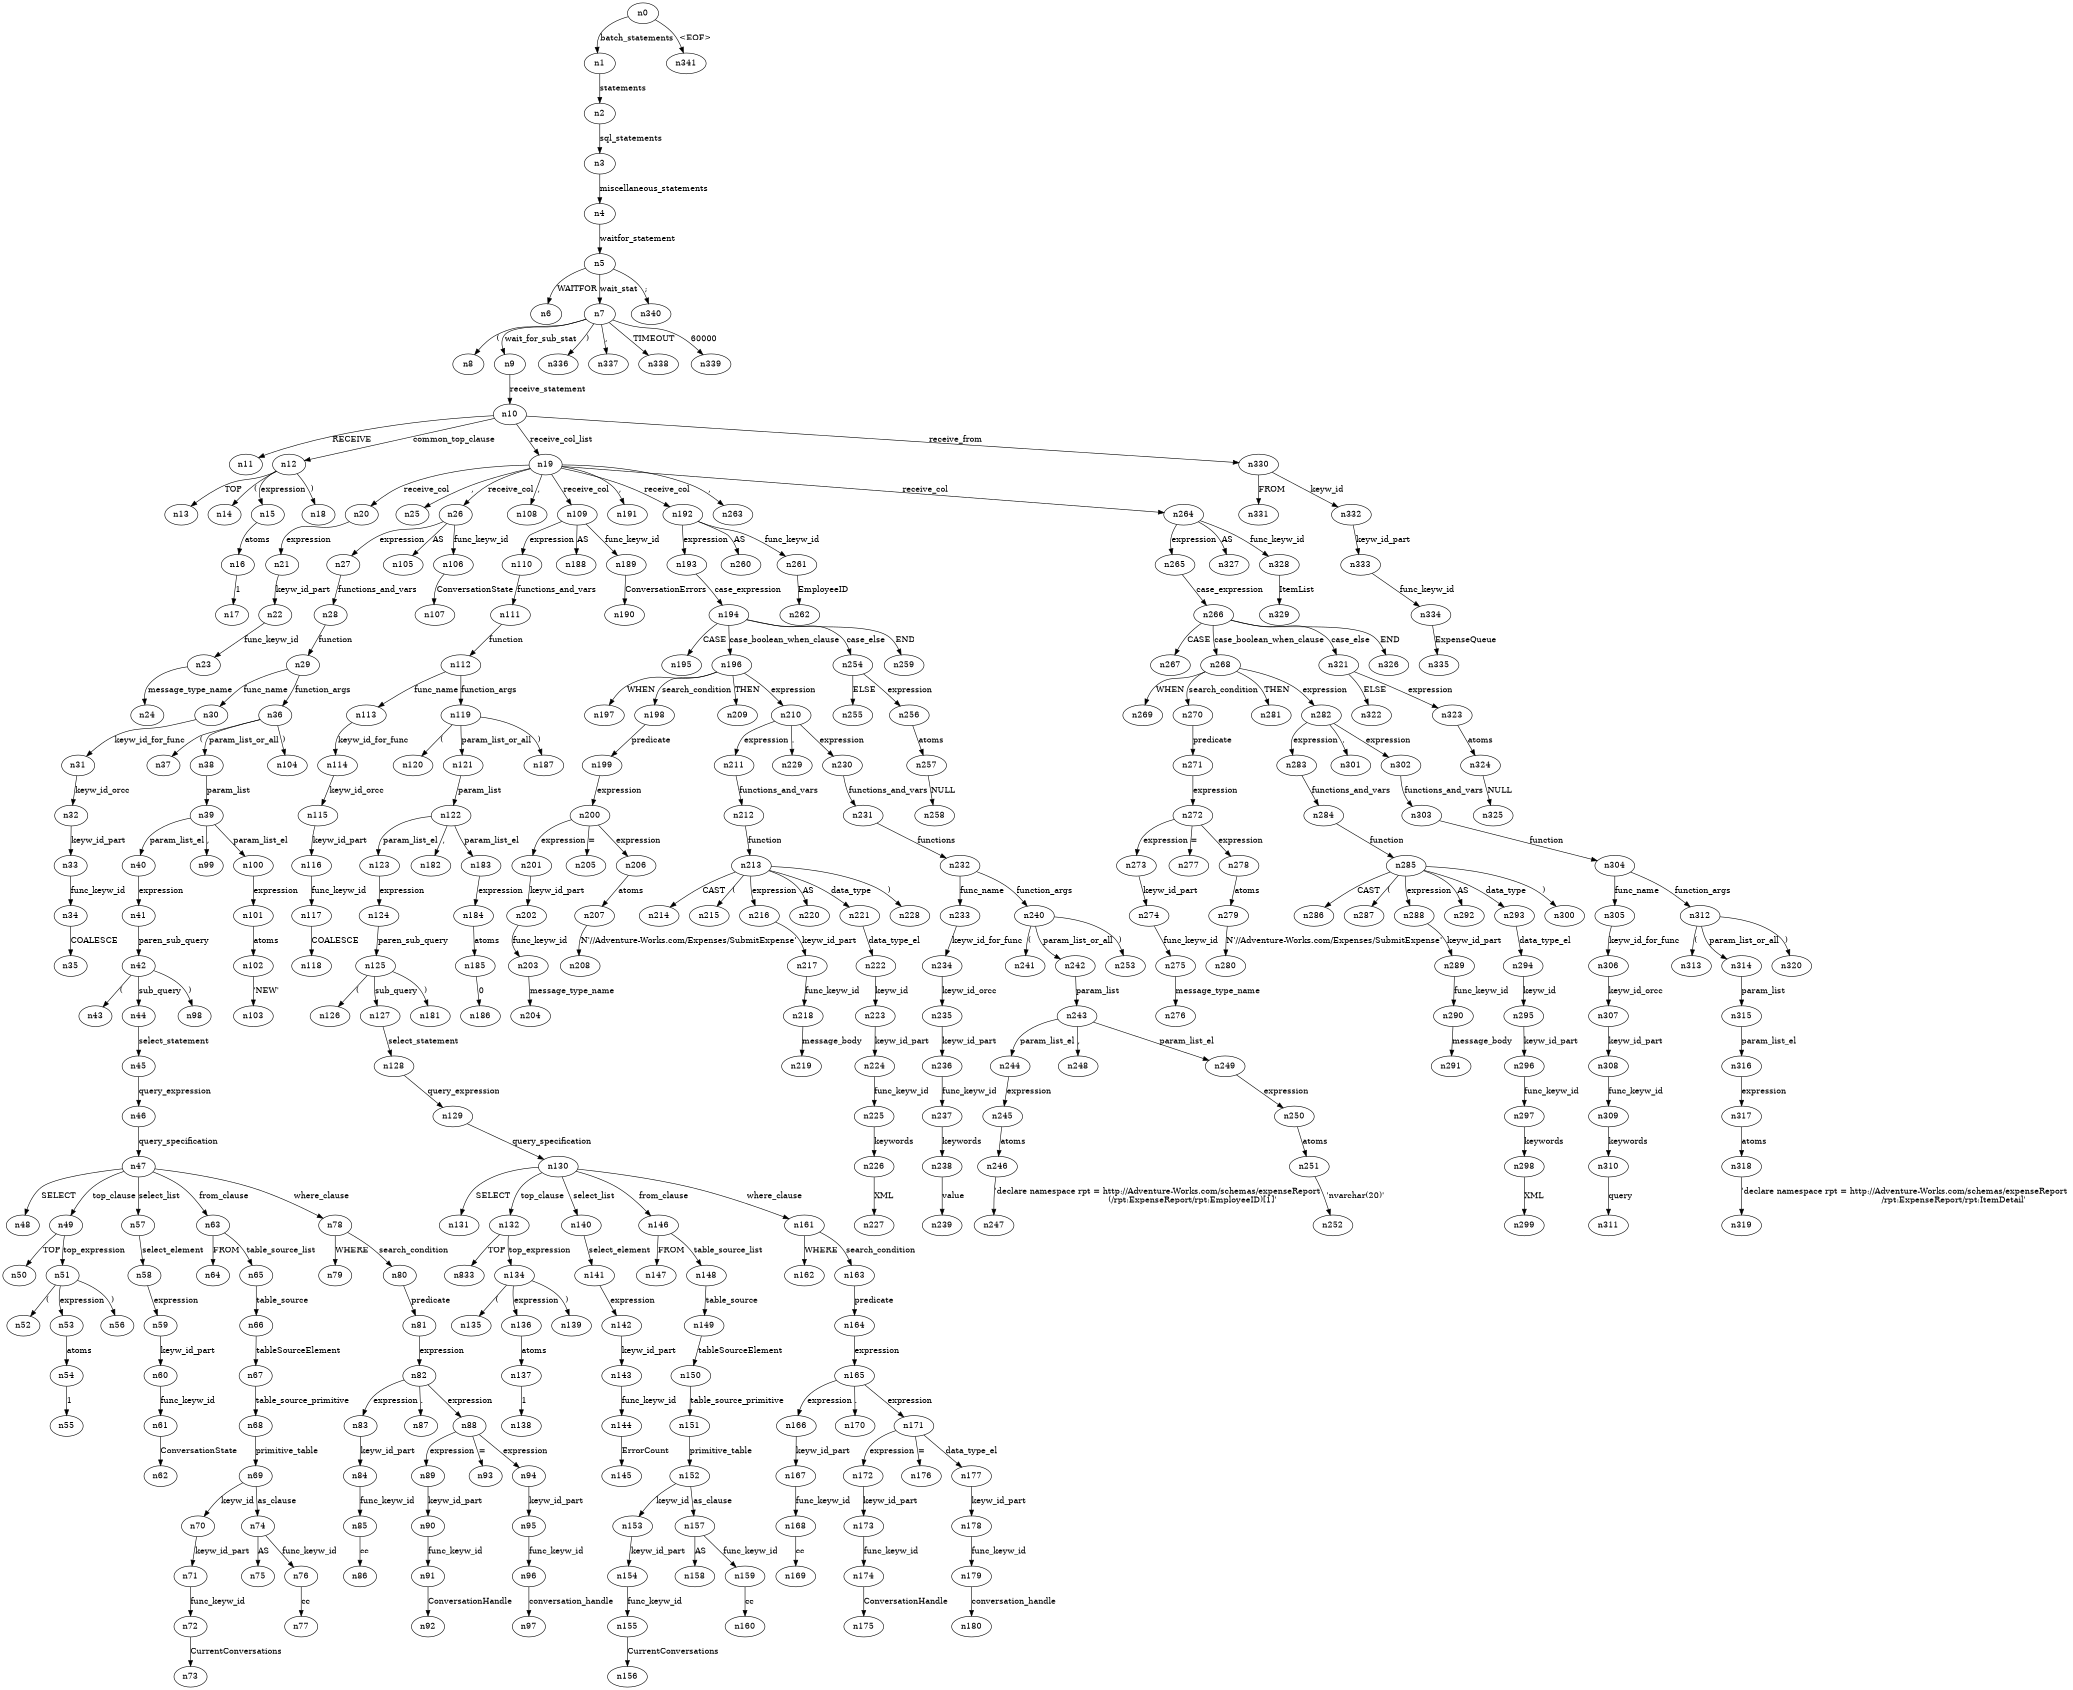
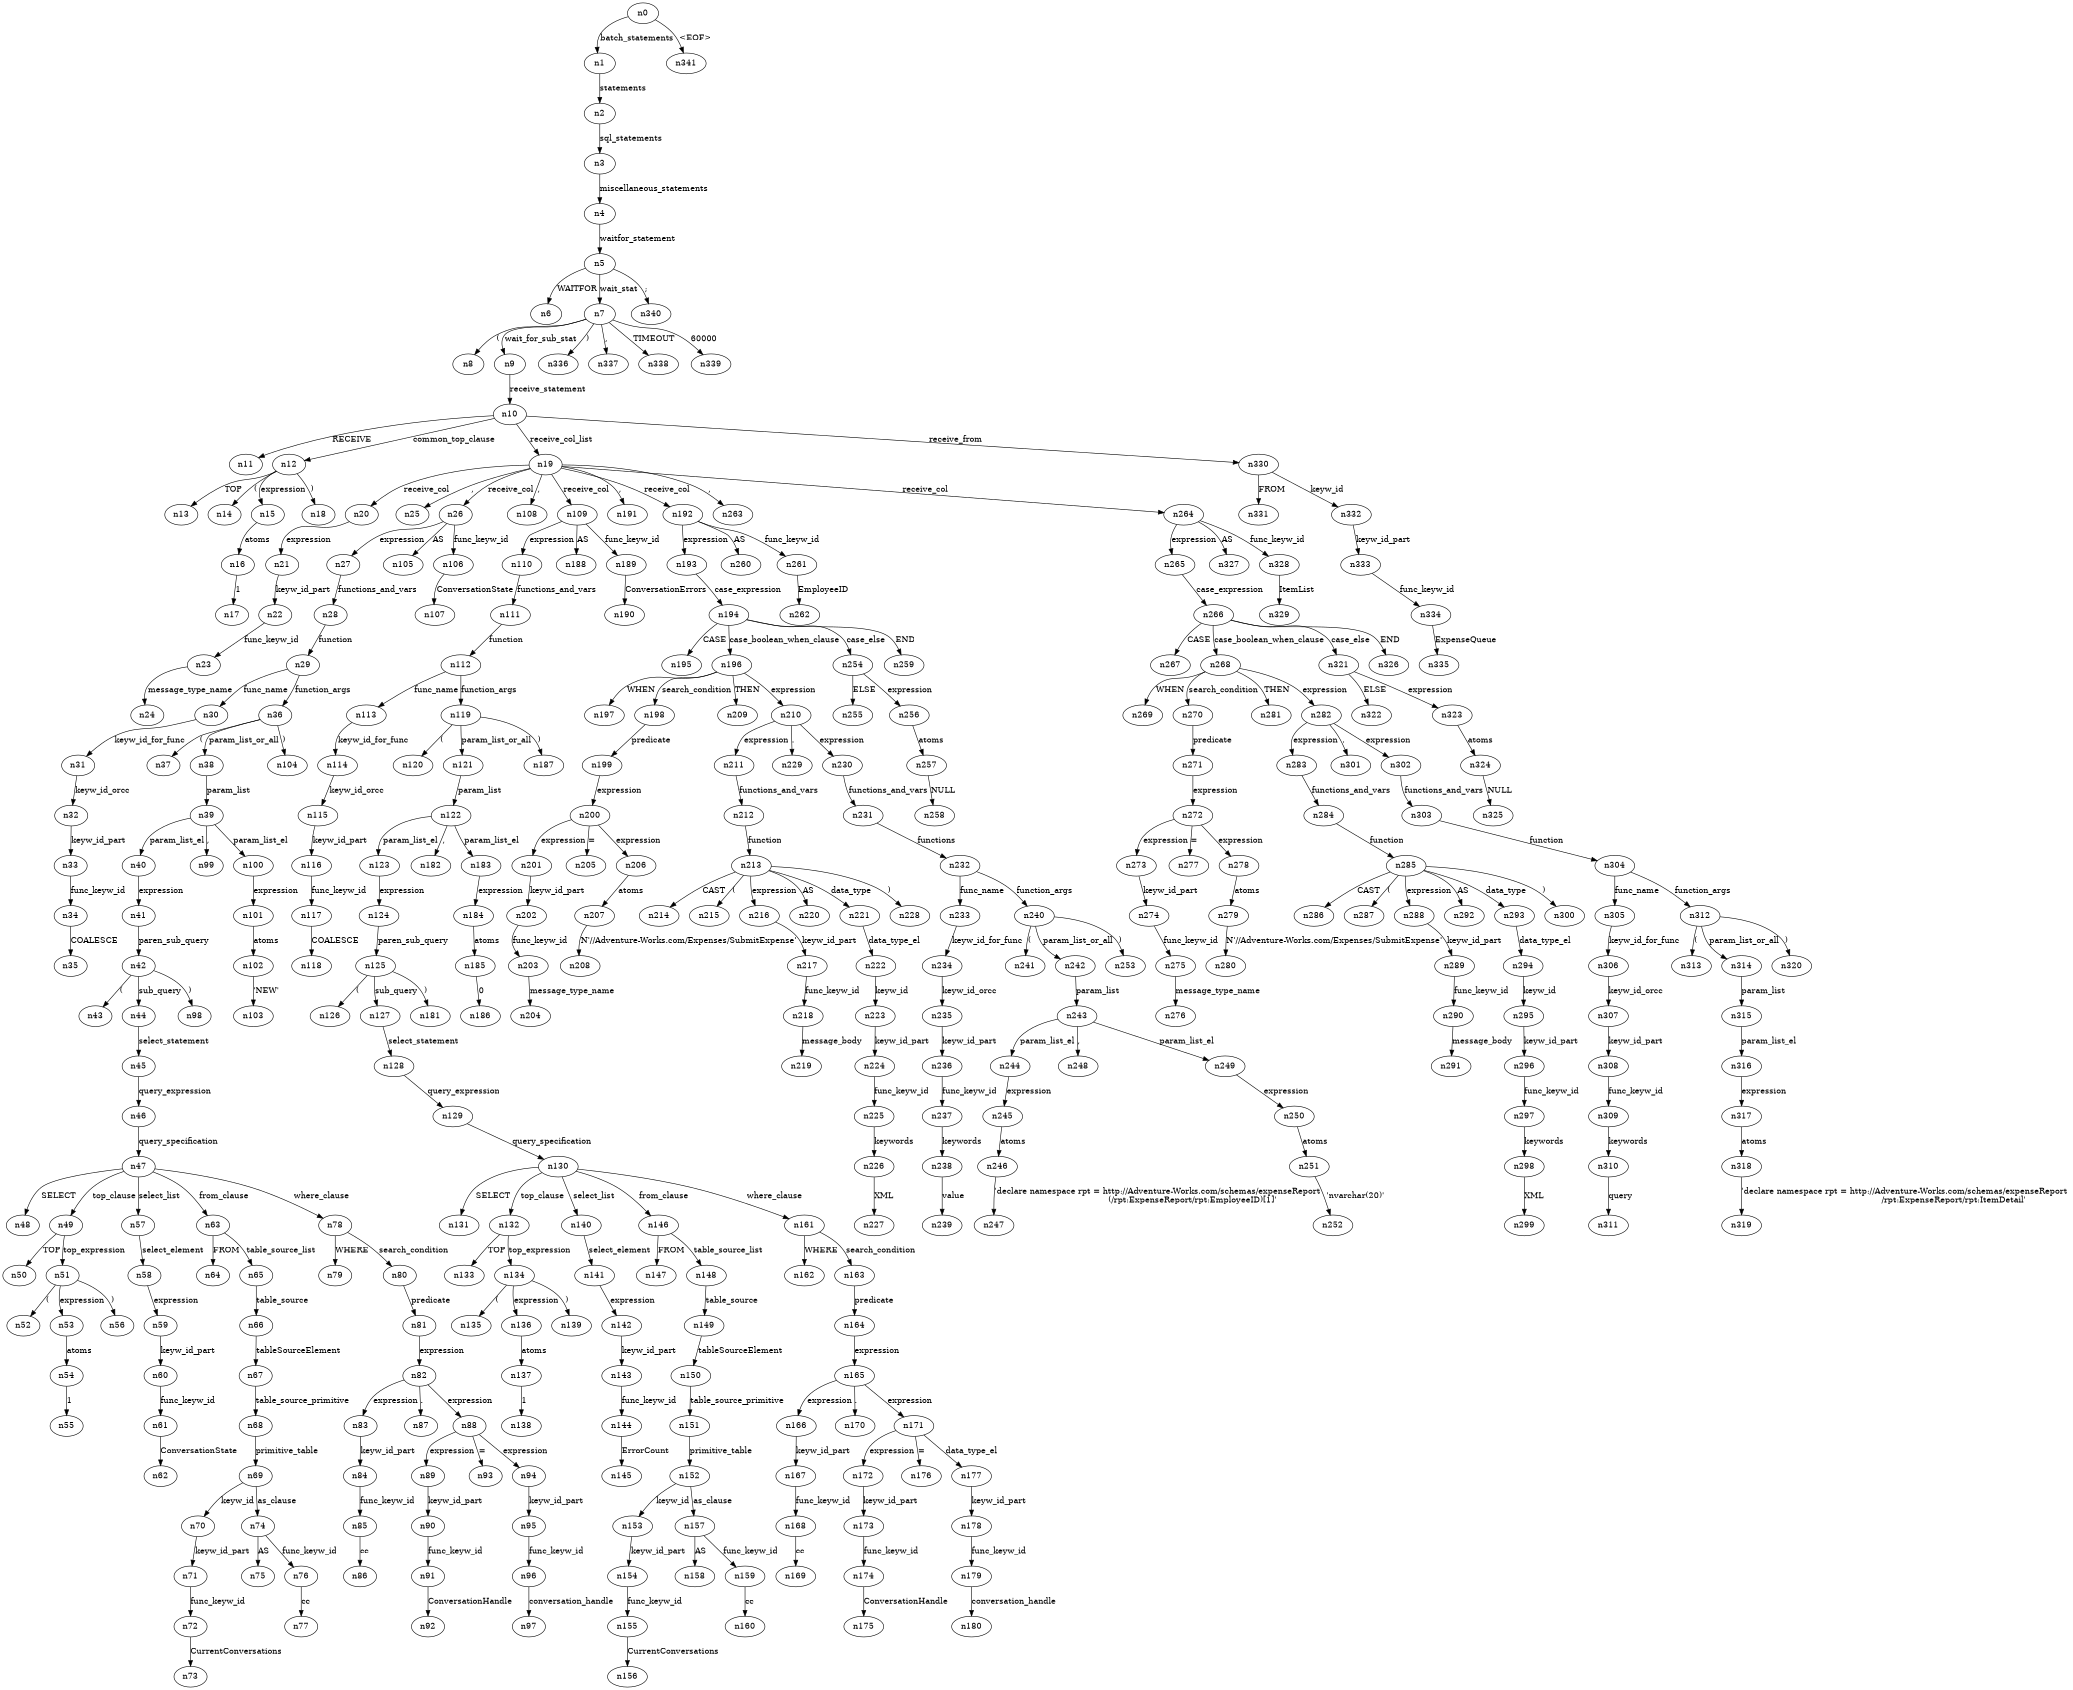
(464, 1276) -> (464, 1276)
